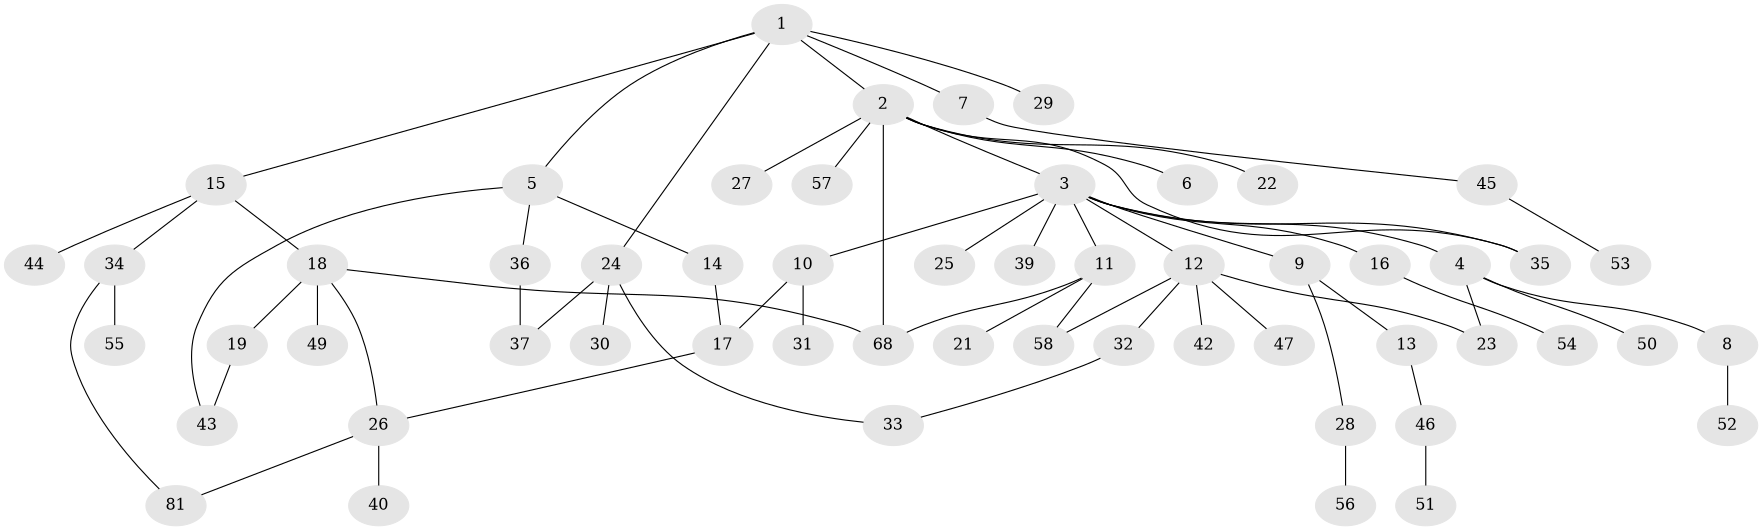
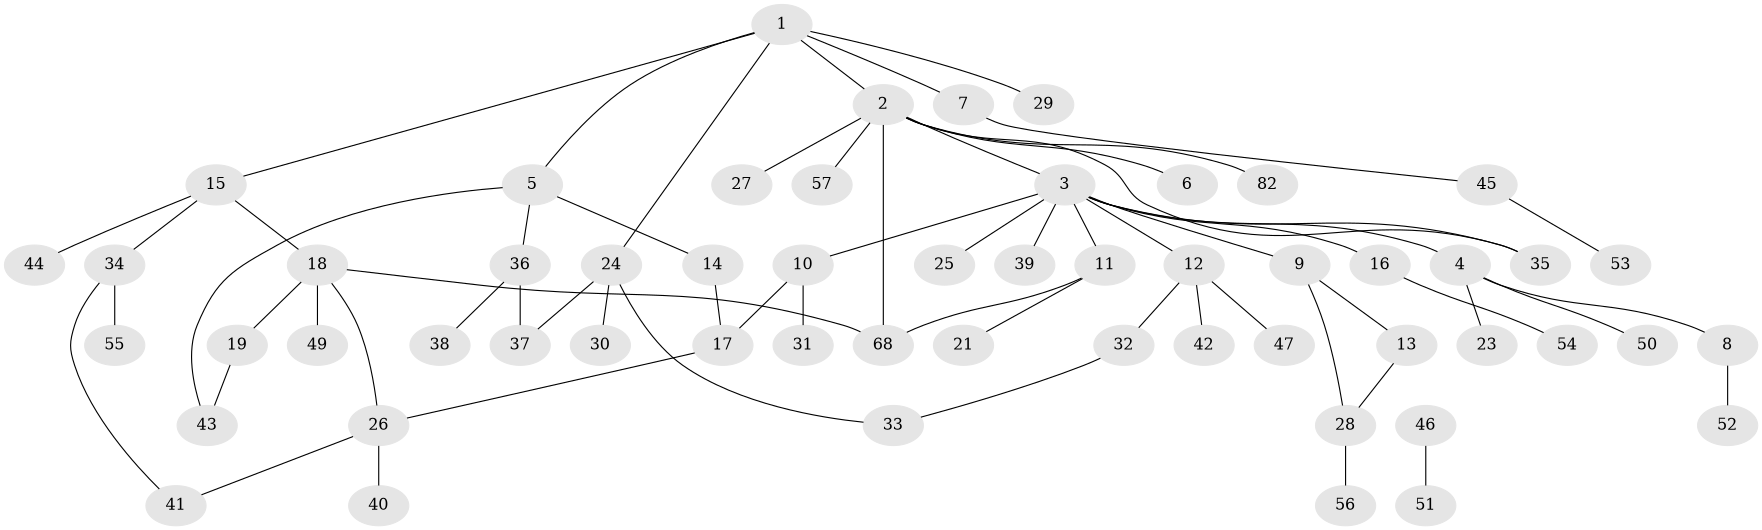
(1268, 185) -> (1268, 185)
(1331, 299) -> none
none -> (440, 345)
(1044, 345) -> none
(1416, 385) -> (1376, 385)
(176, 506) -> (176, 506)
